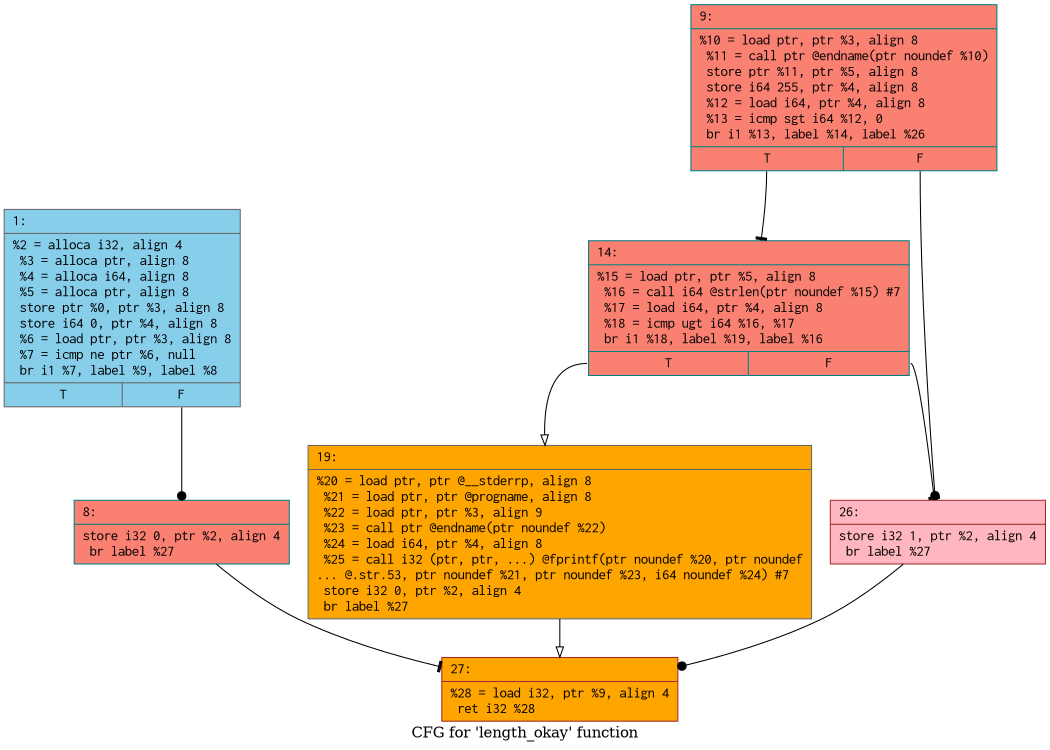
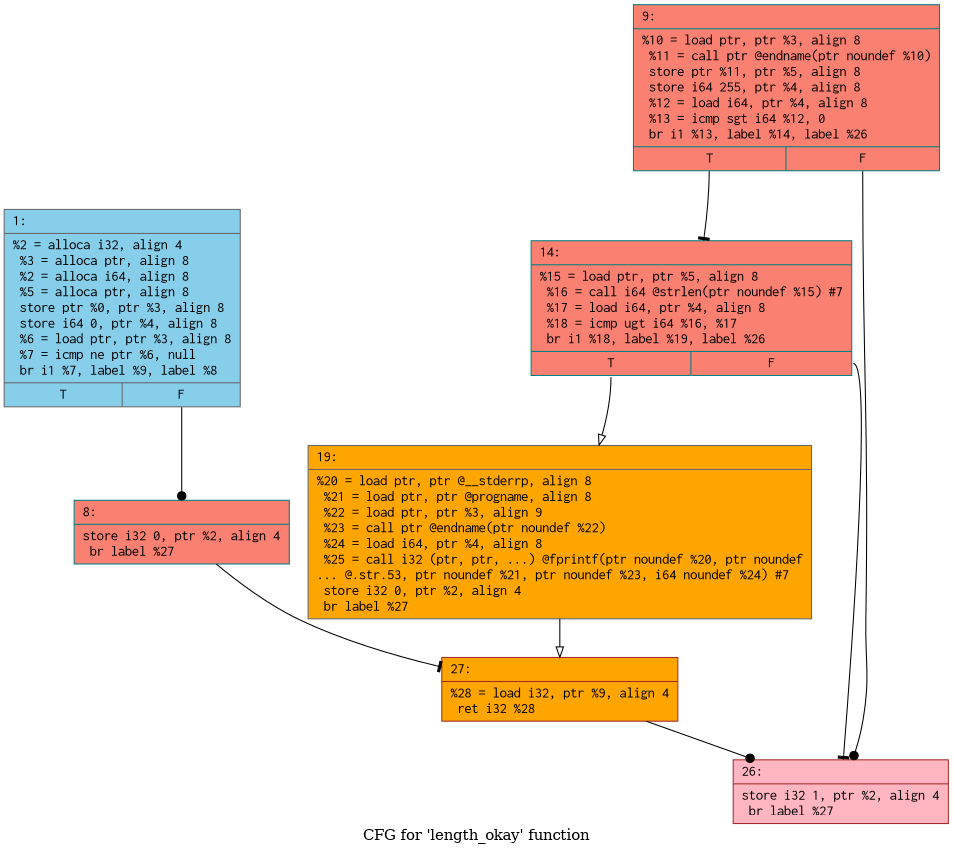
(101, 276) -> (101, 276)
(710, 339) -> (653, 339)
(801, 628) -> (696, 739)
